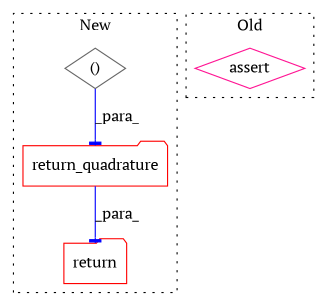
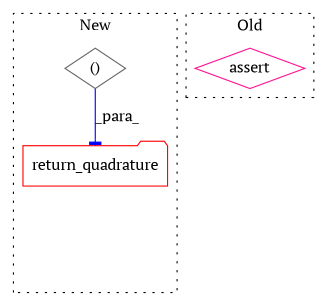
(95, 263) -> none
